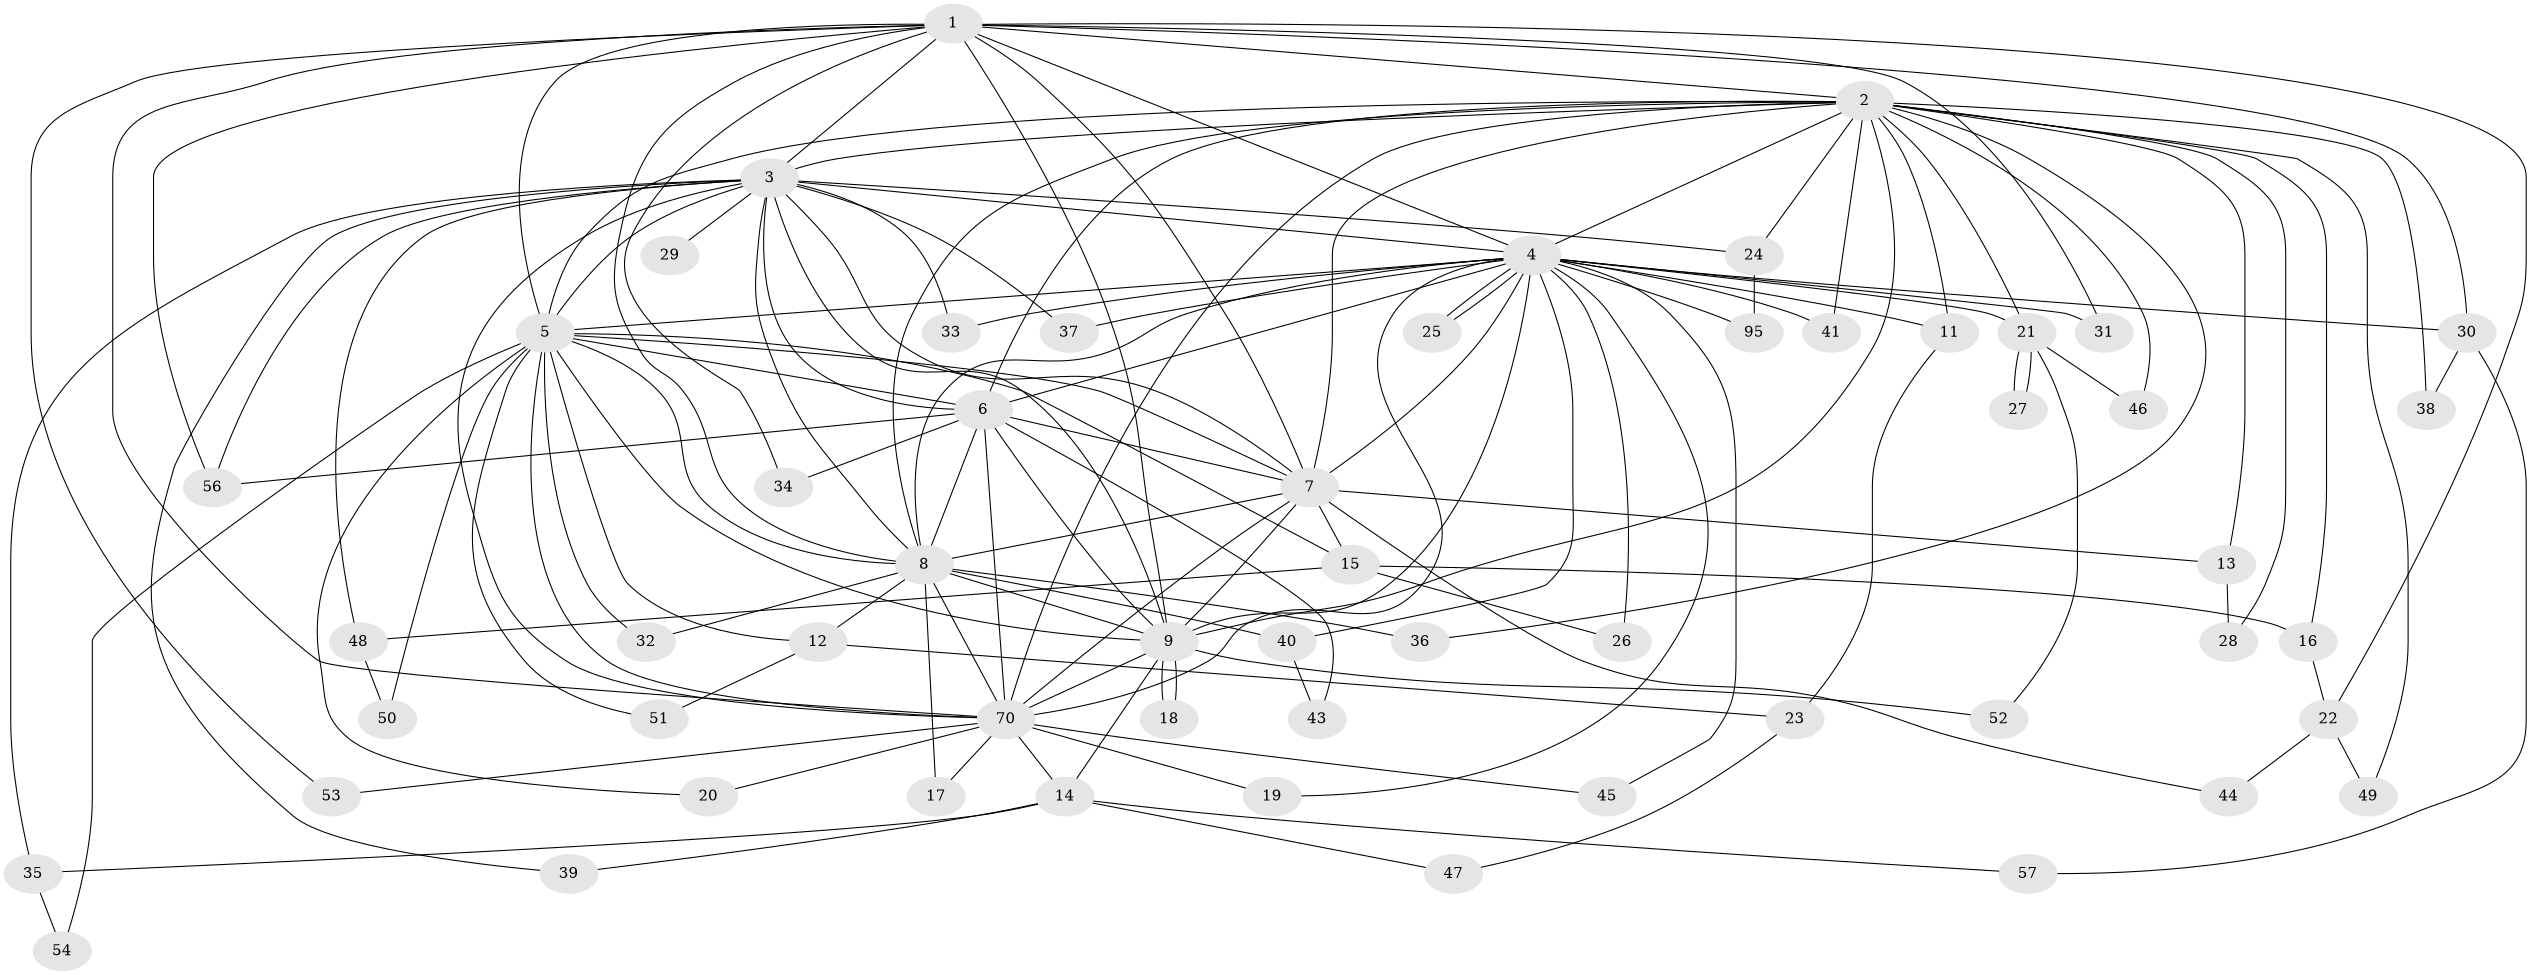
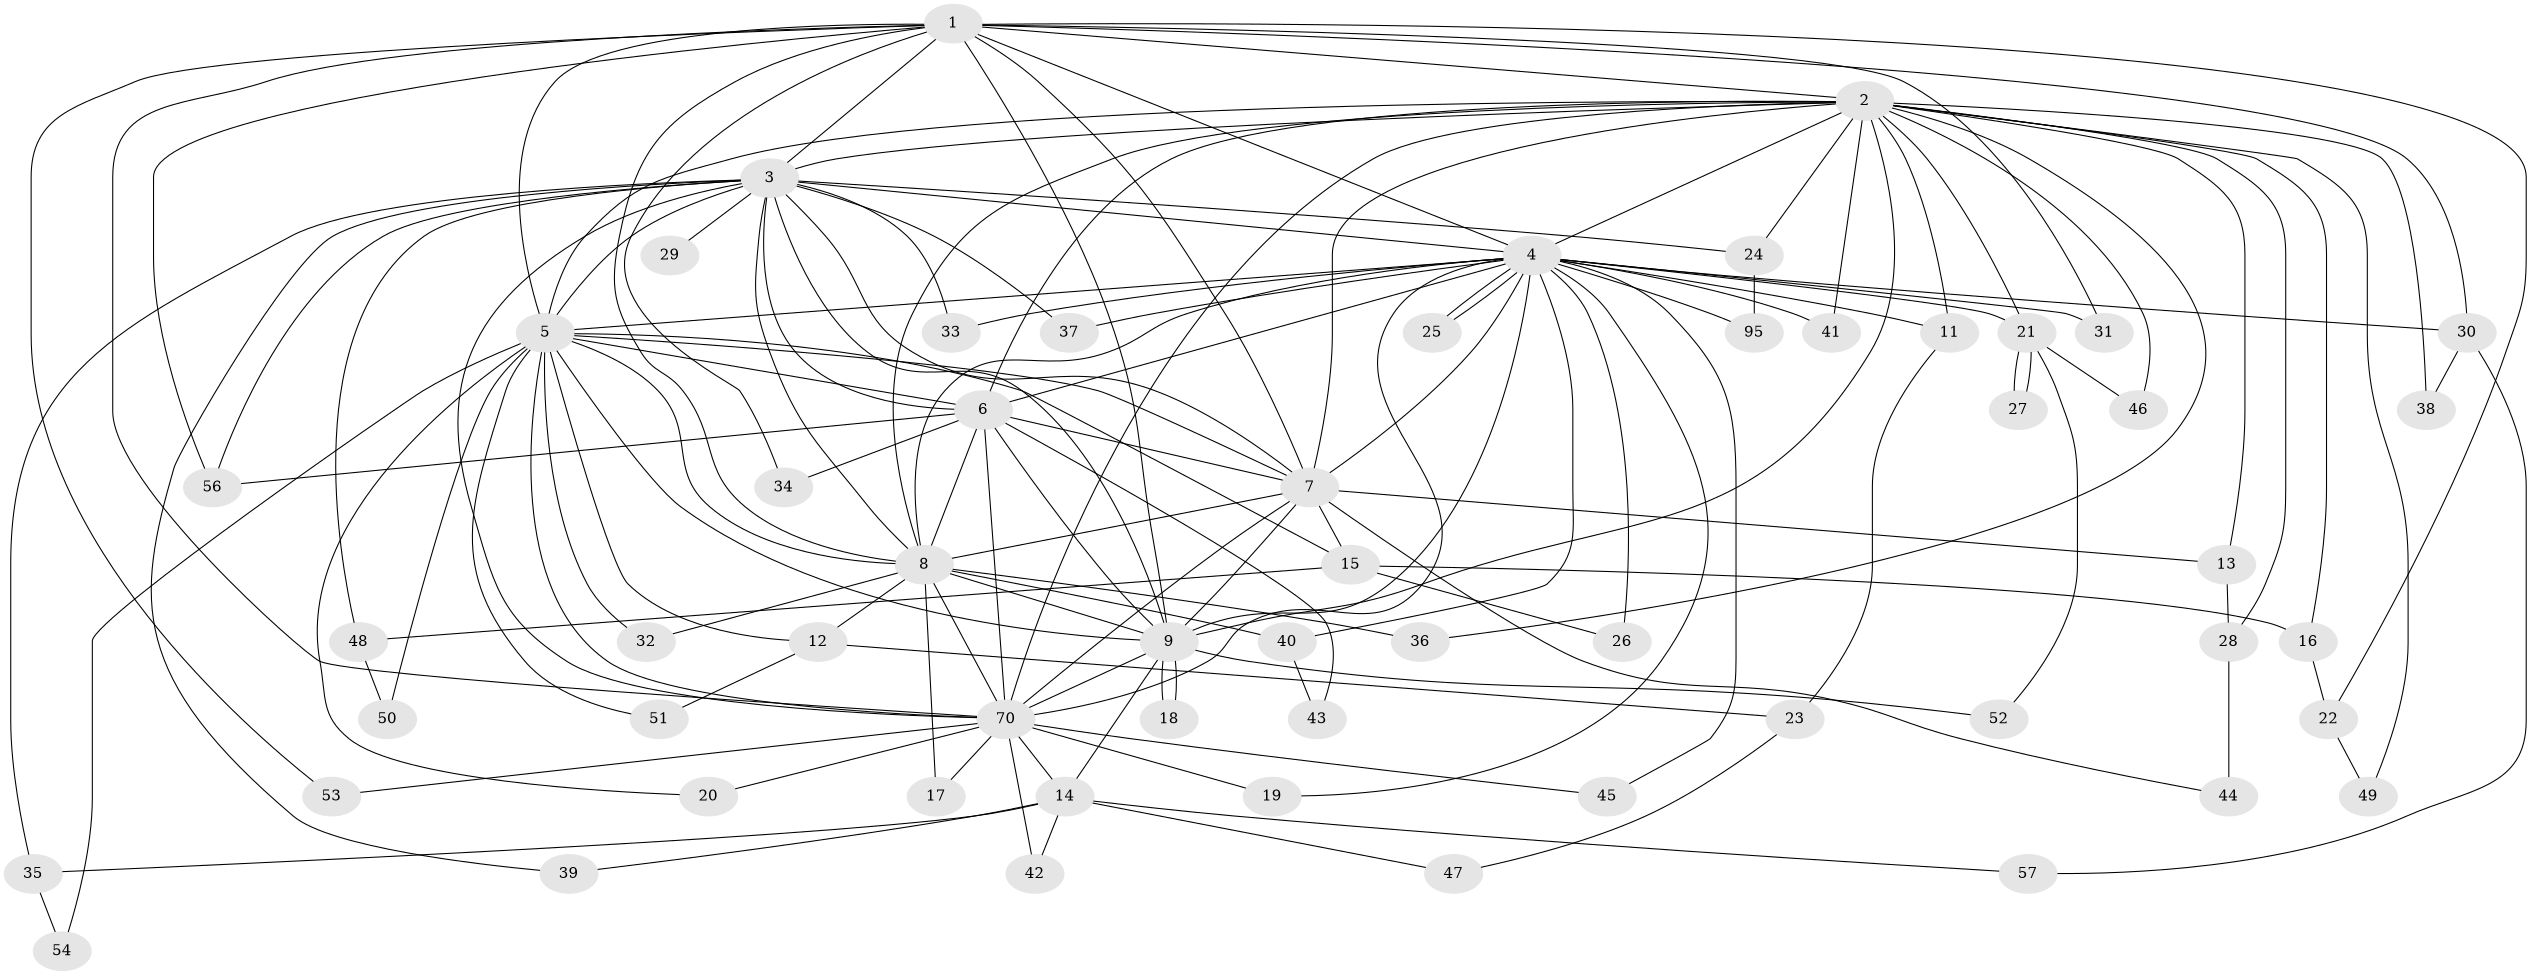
(2279, 758) -> (2229, 719)
none -> (1035, 874)
